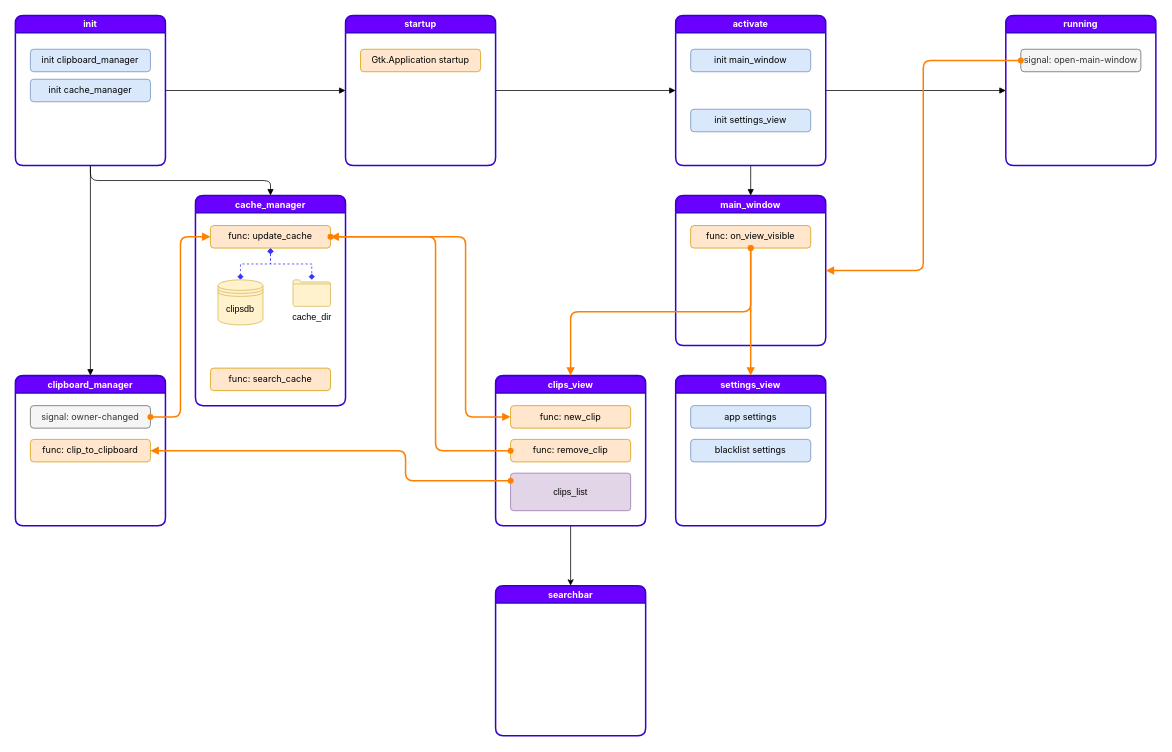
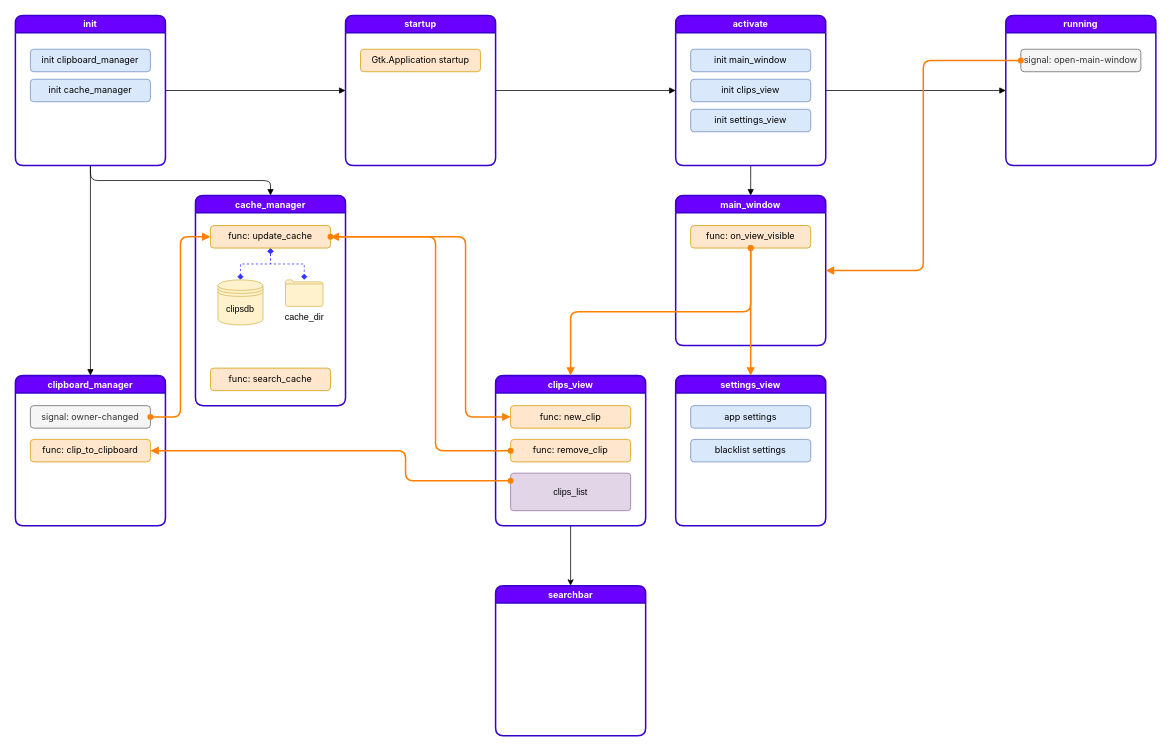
none -> (750, 90)
(312, 293) -> (304, 293)
